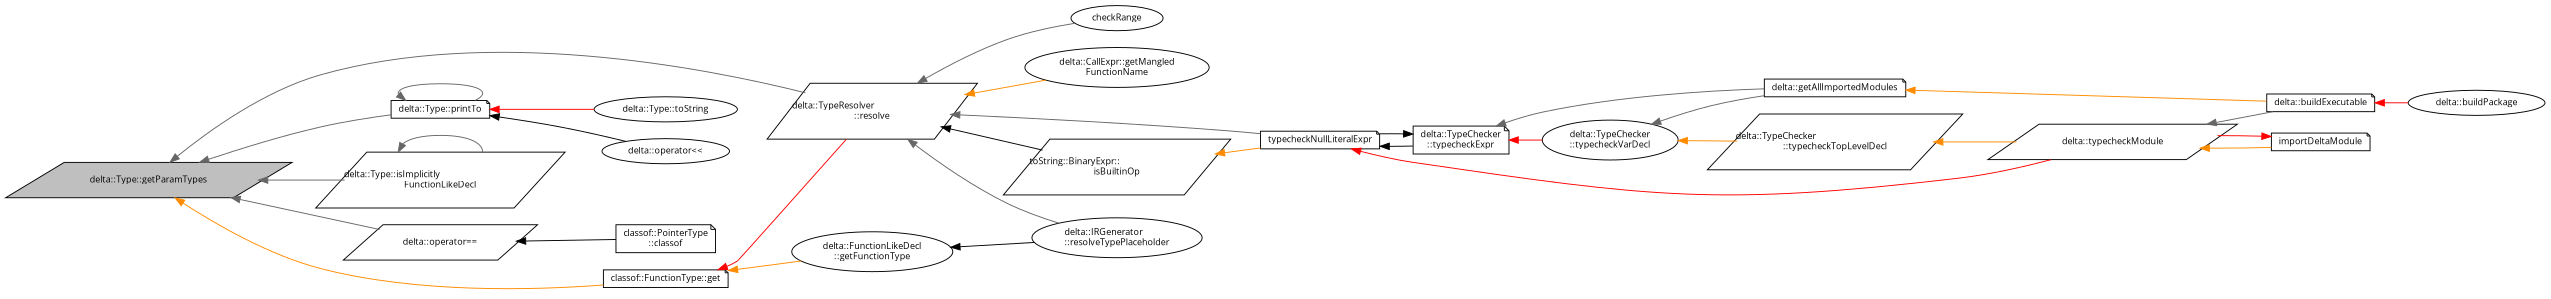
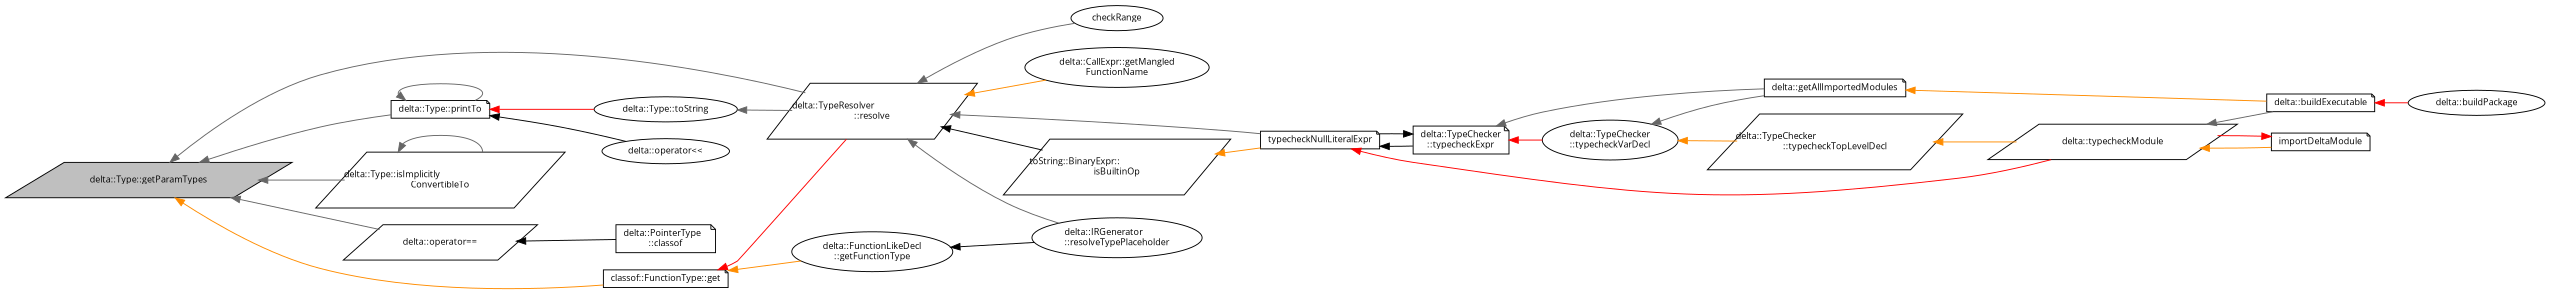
none -> (770, 110)
(440, 180) -> (440, 180)
(666, 239) -> (666, 239)
